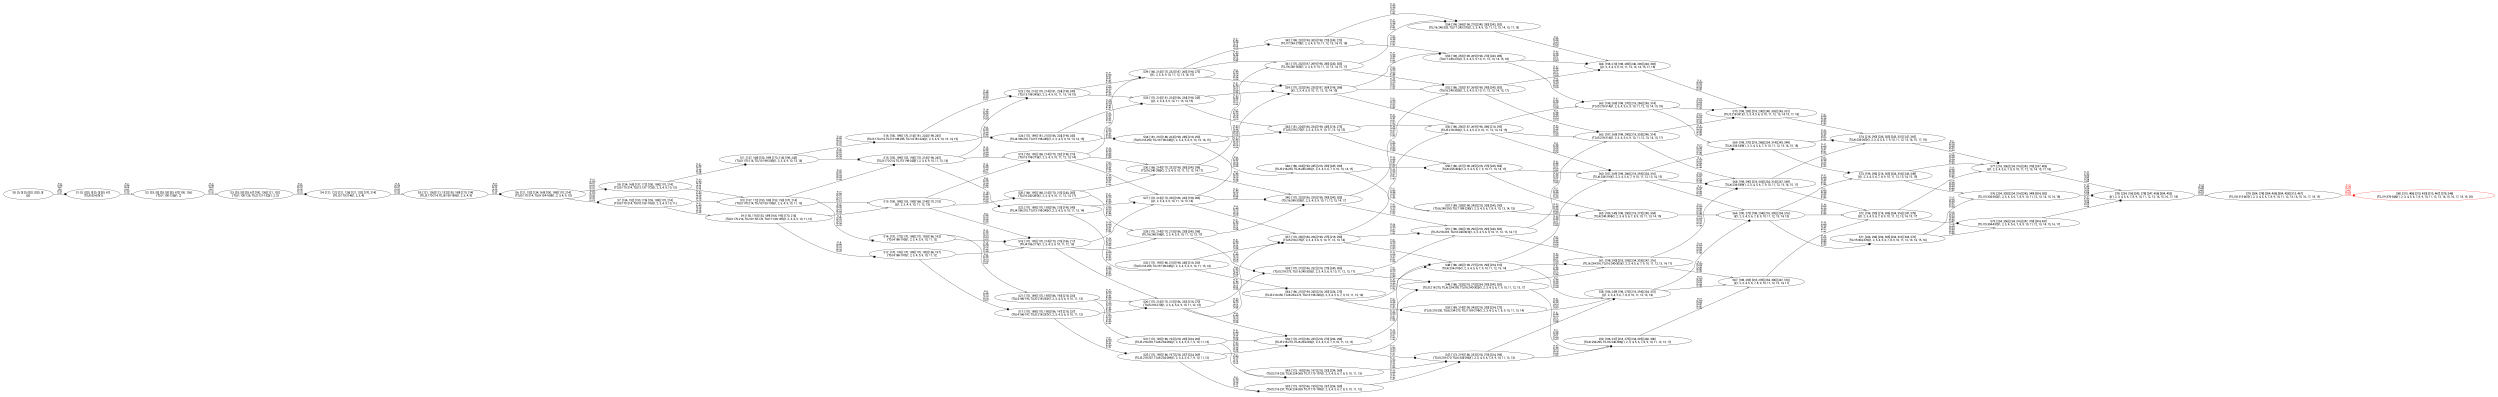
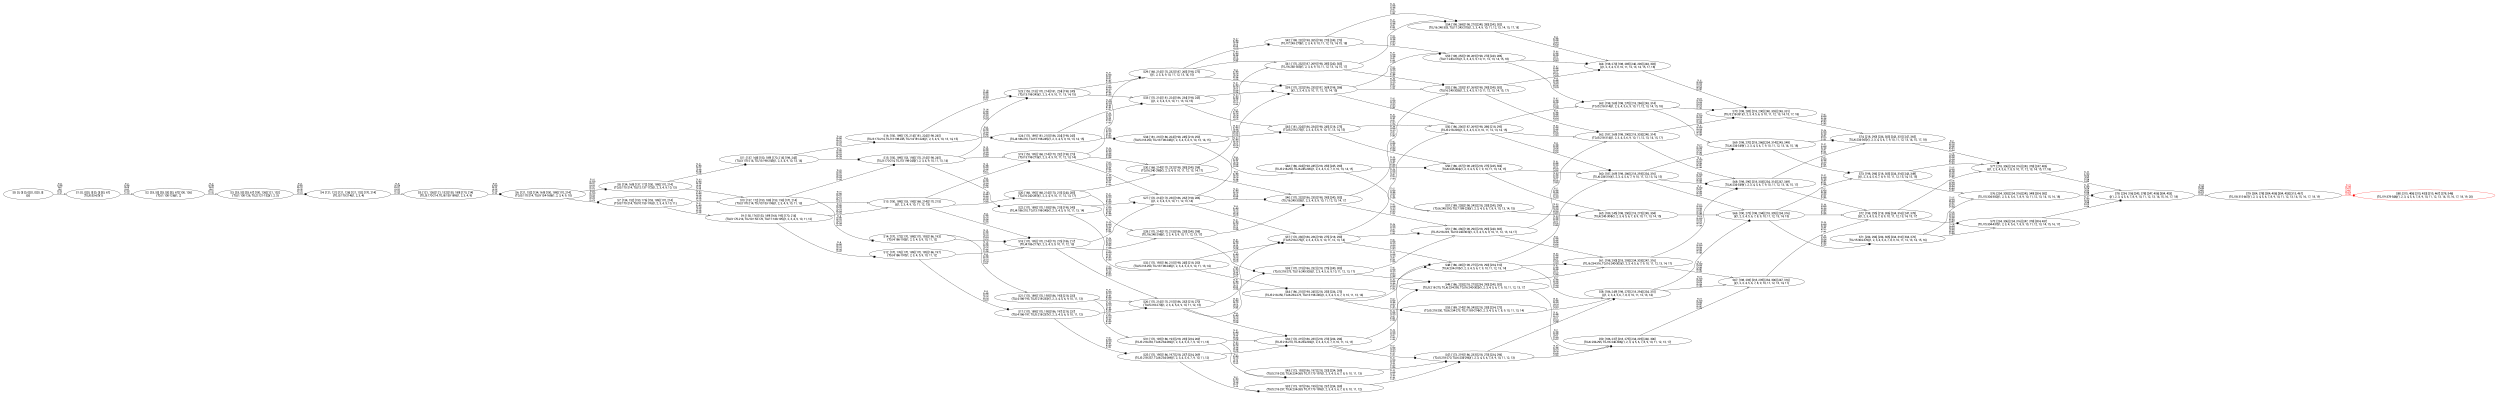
(59, 194) -> (59, 194)
